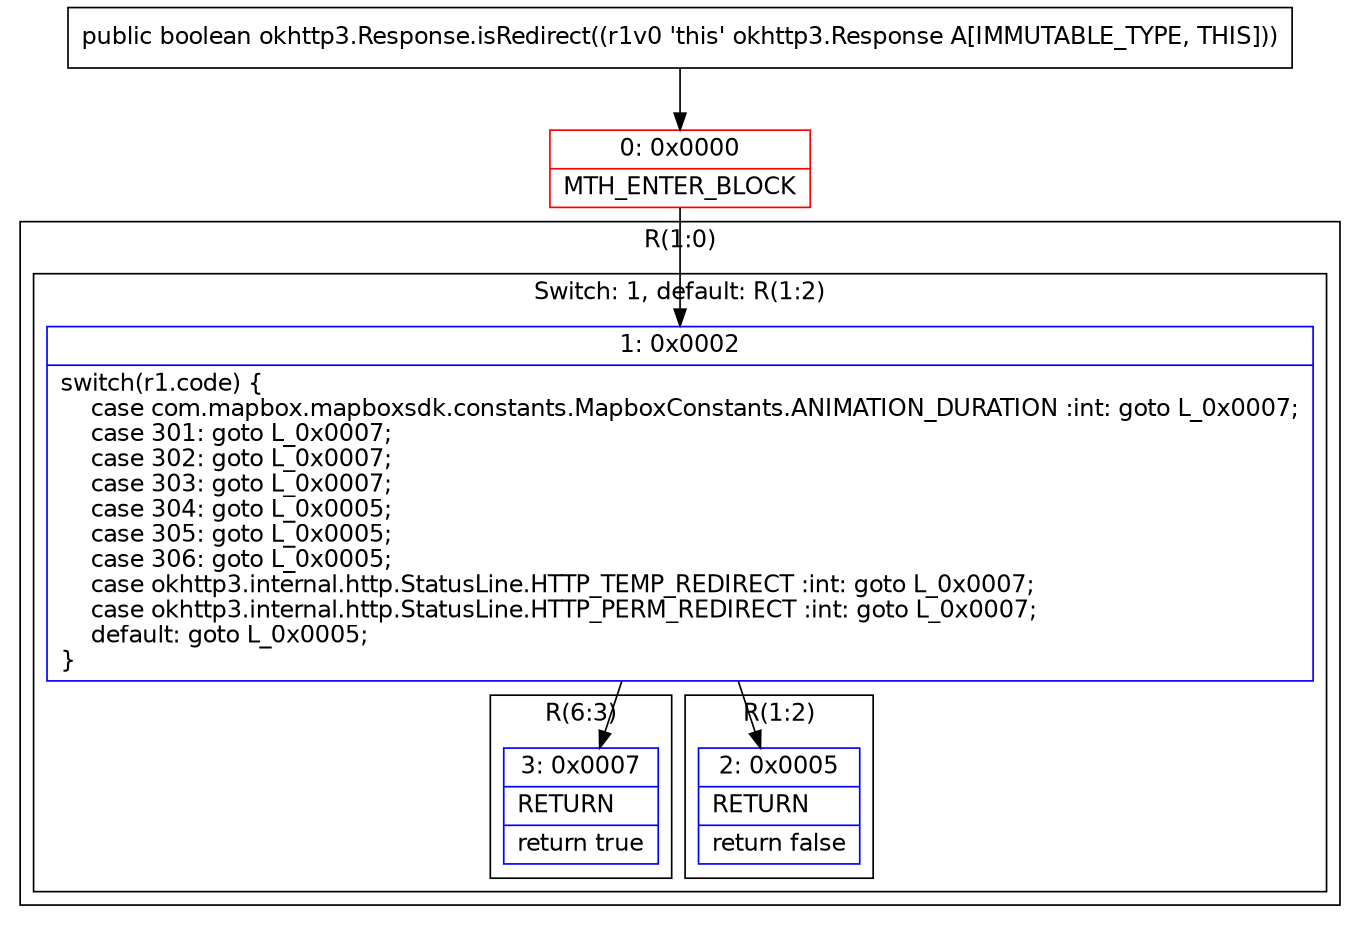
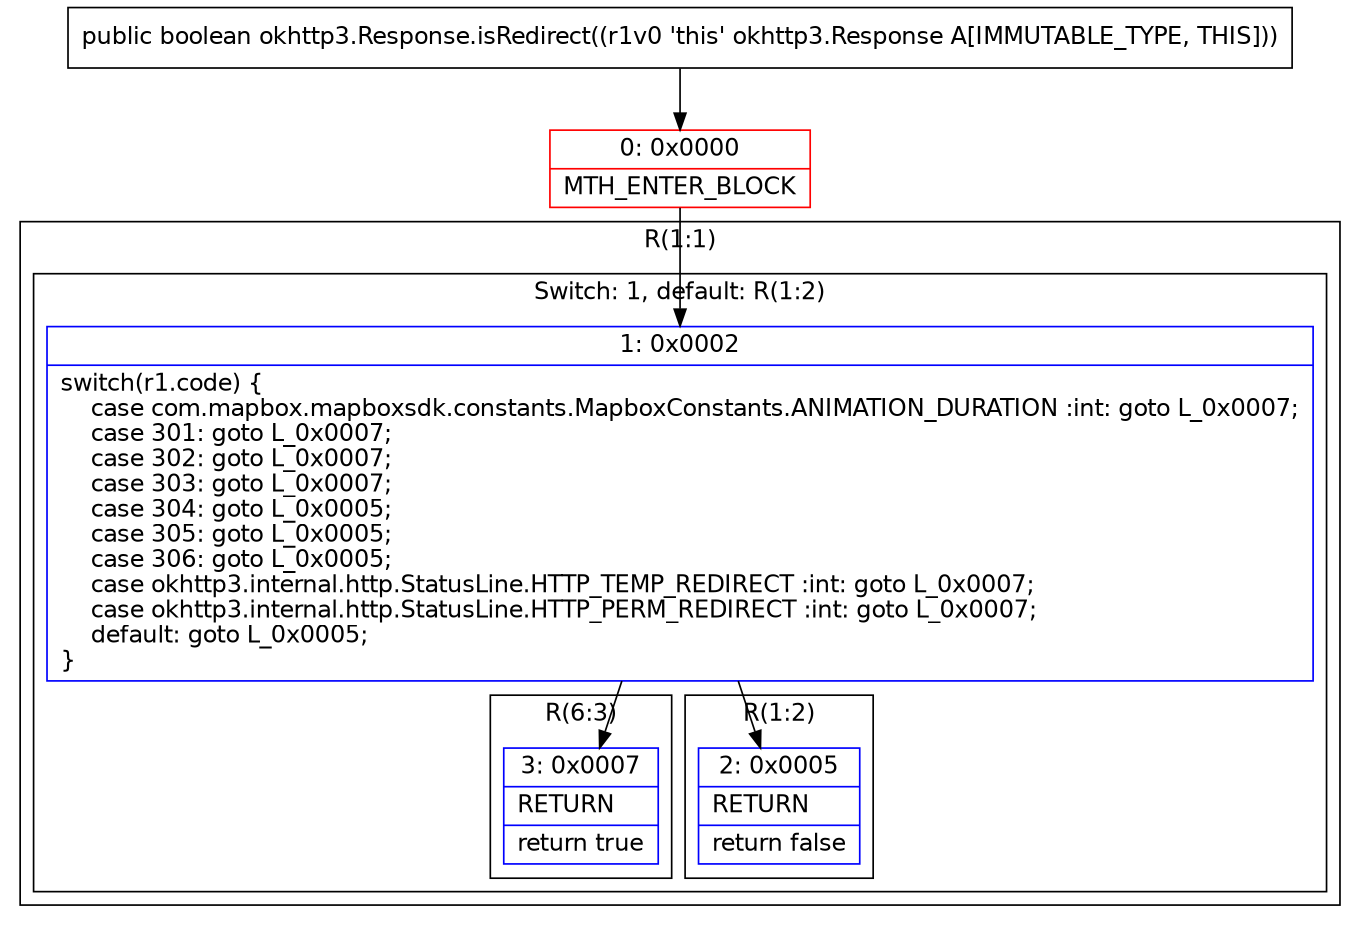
(680, 241) -> (680, 241)
